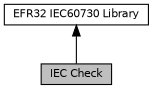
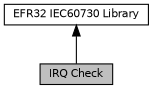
(76, 74) -> (76, 74)
